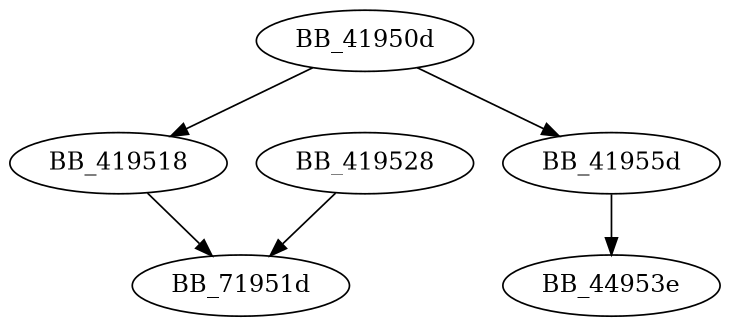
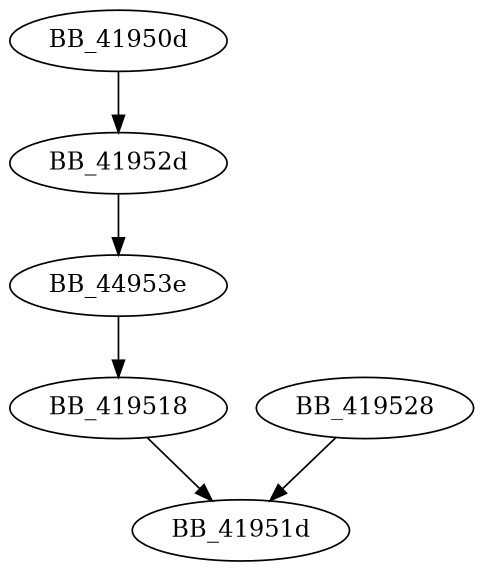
(249, 98) -> (118, 338)
(611, 163) -> (118, 163)
(241, 286) -> (241, 530)
